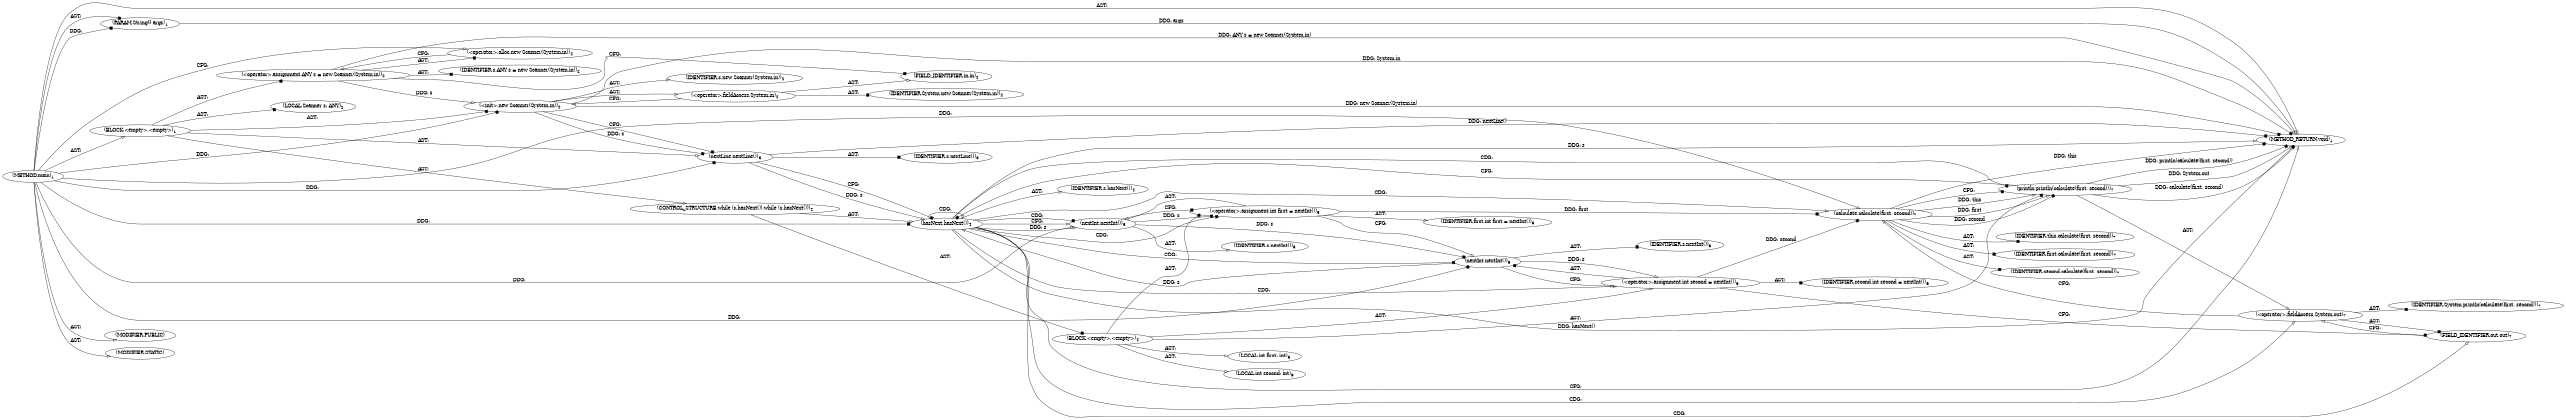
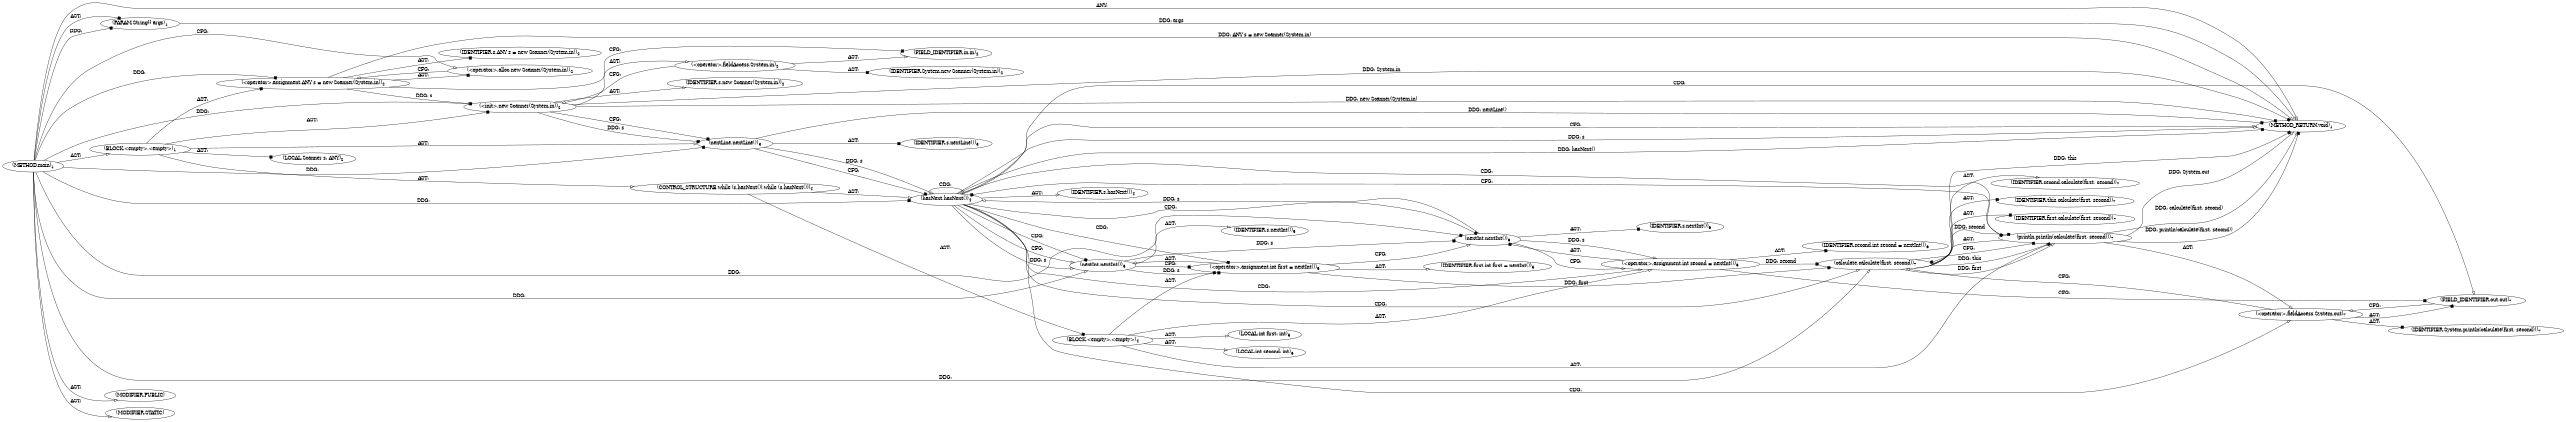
(1103, 6) -> (1103, 6)
none -> (138, 83)
none -> (1965, 243)
(1937, 253) -> (1953, 197)
